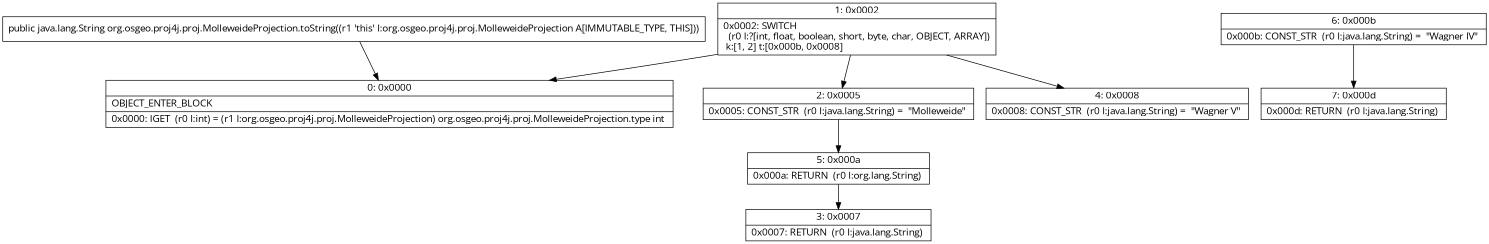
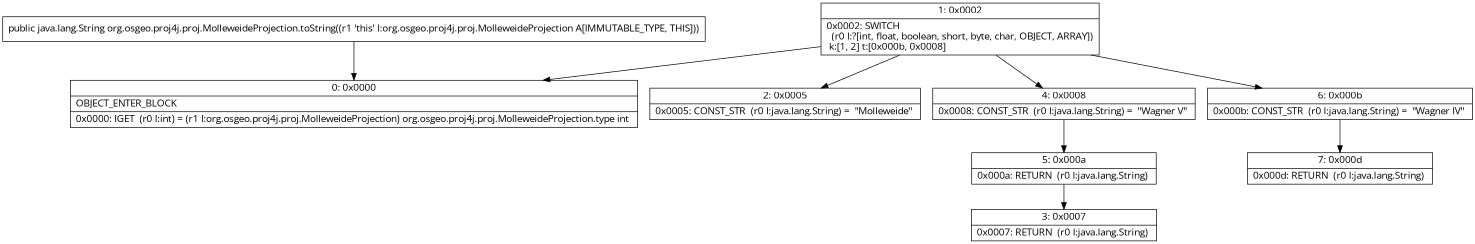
none -> (1173, 71)
(838, 133) -> (1064, 133)
(838, 176) -> (1064, 176)
